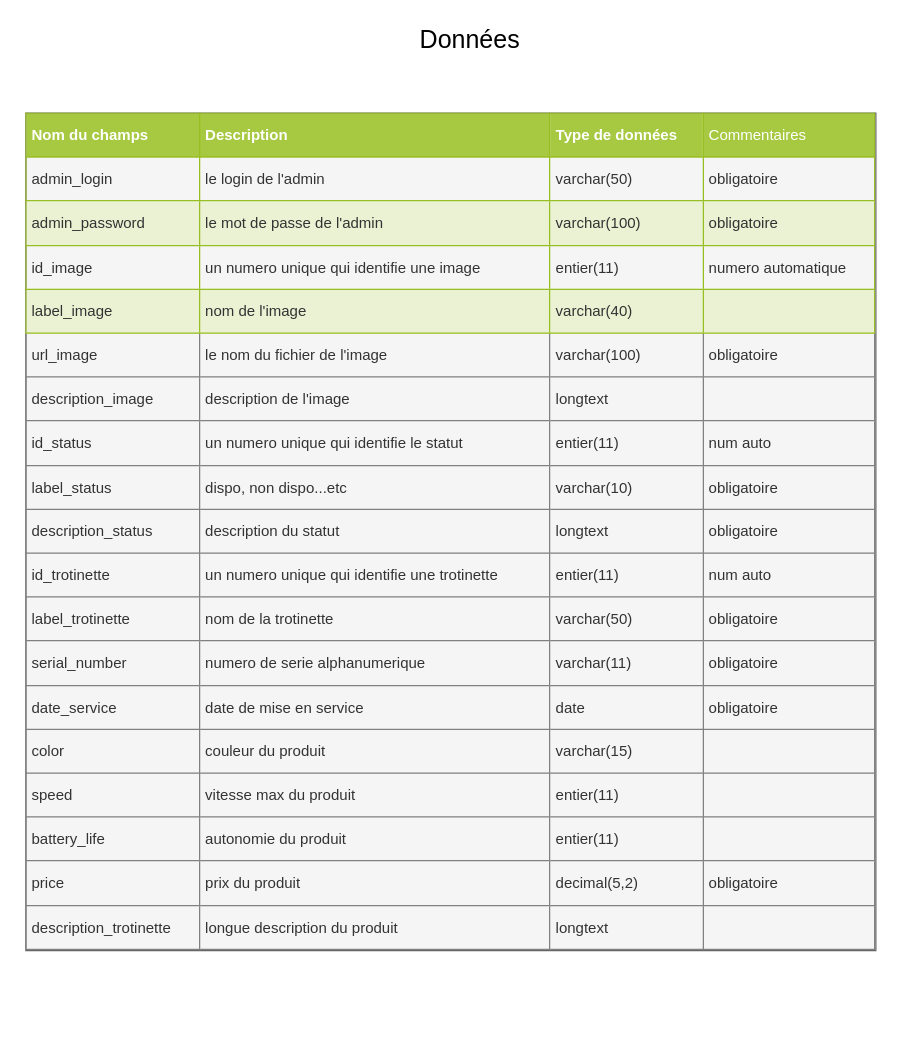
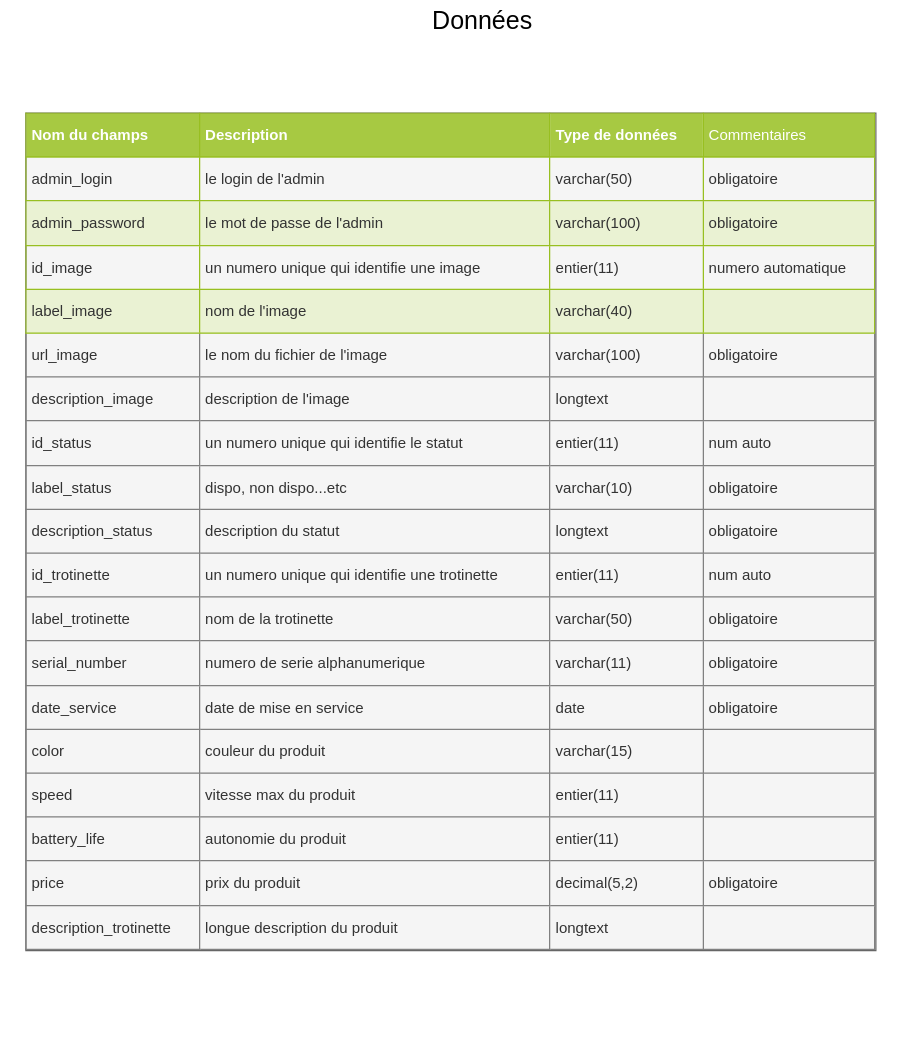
(469, 38) -> (482, 19)
